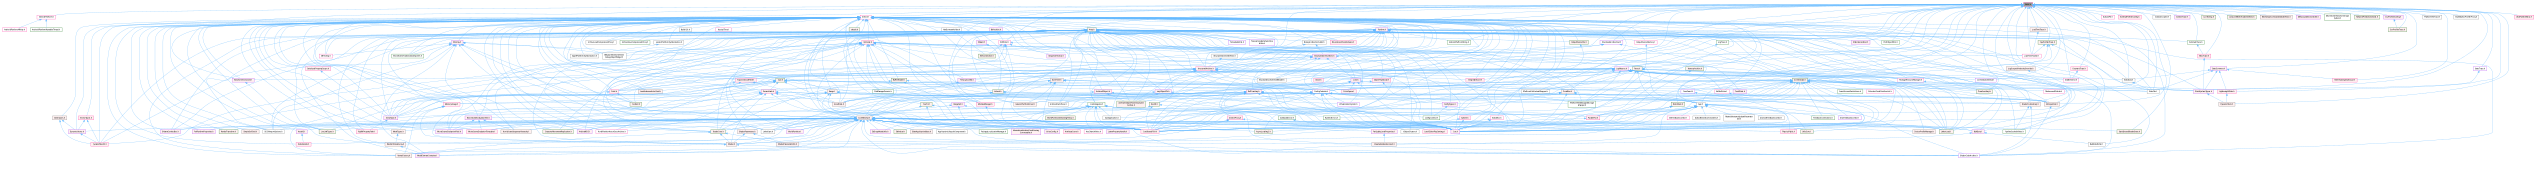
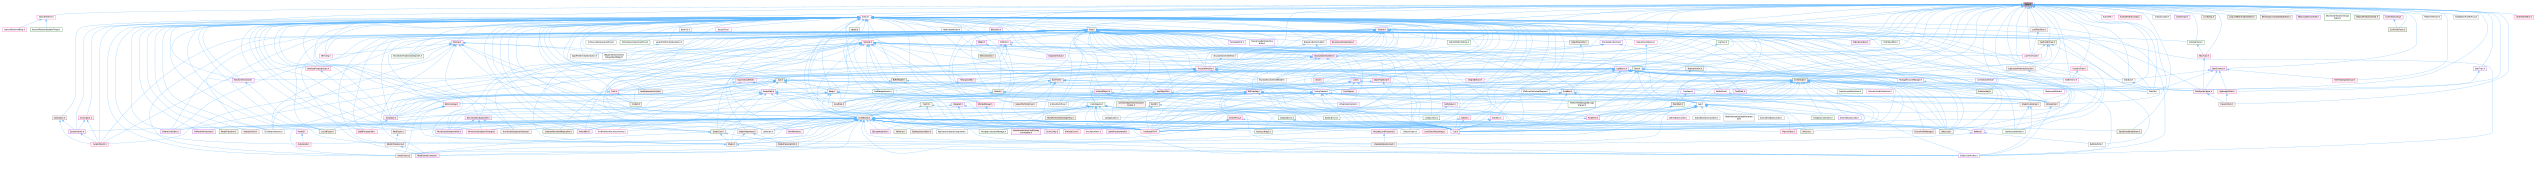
(1673, 127) -> (1682, 99)
